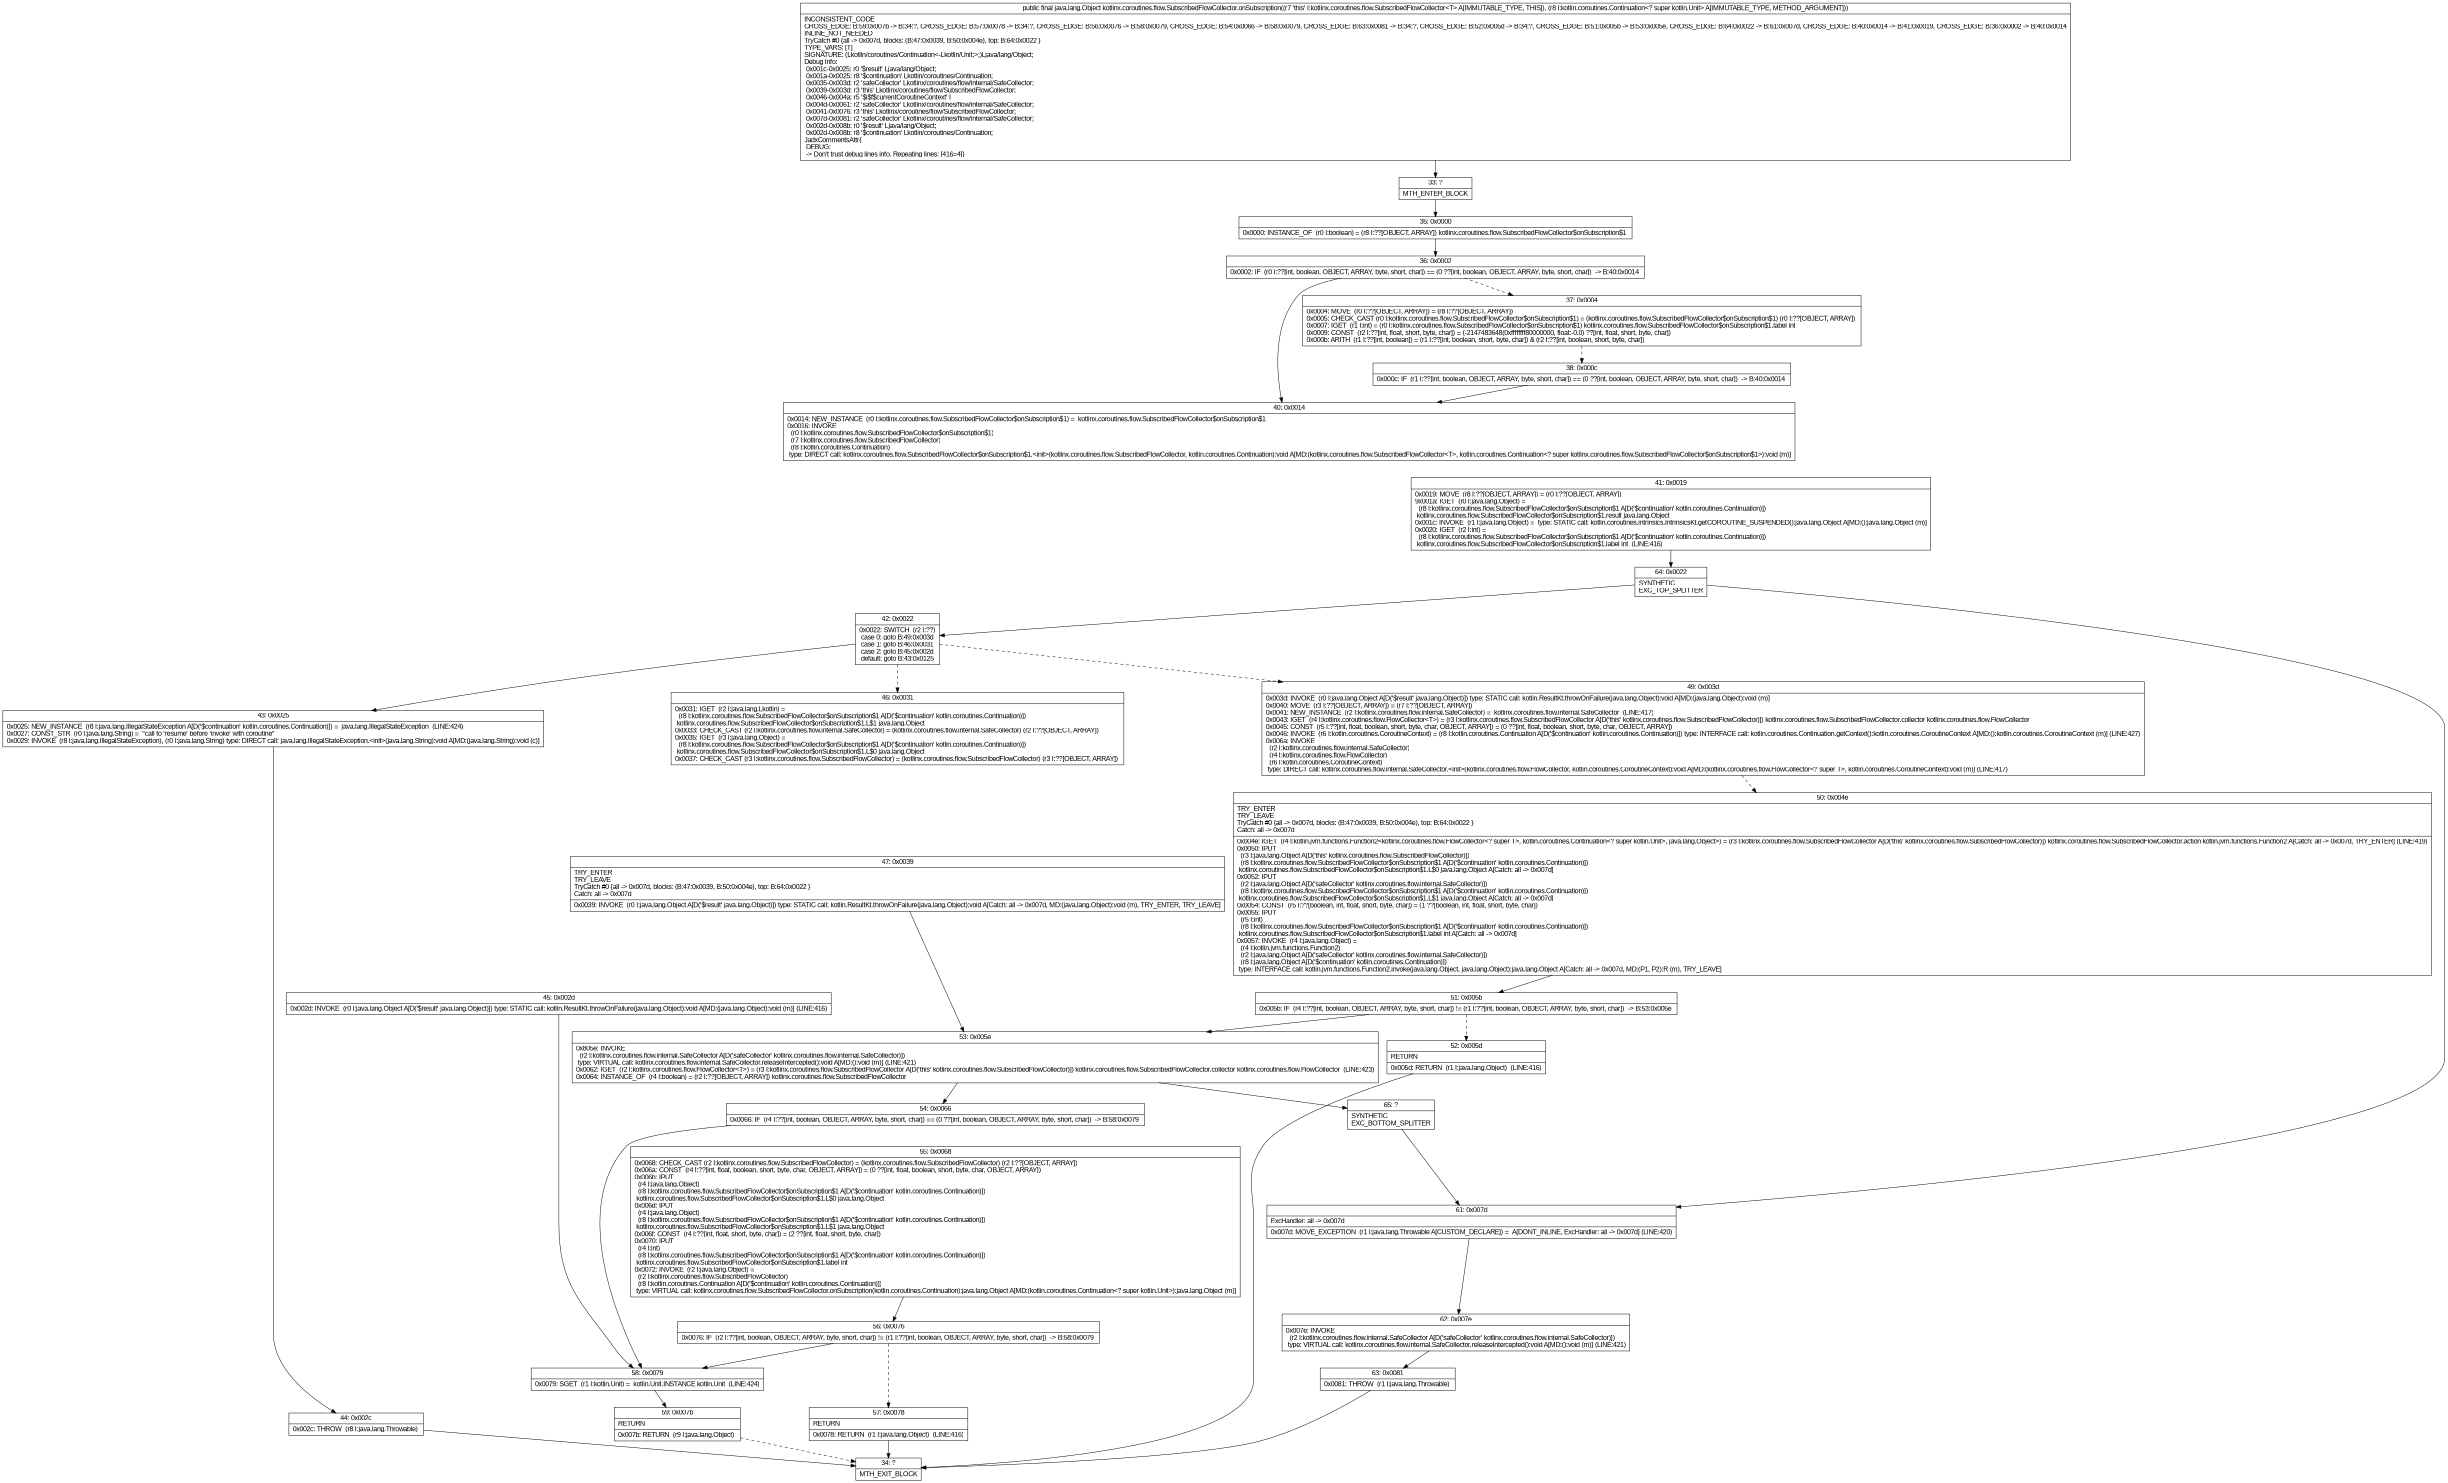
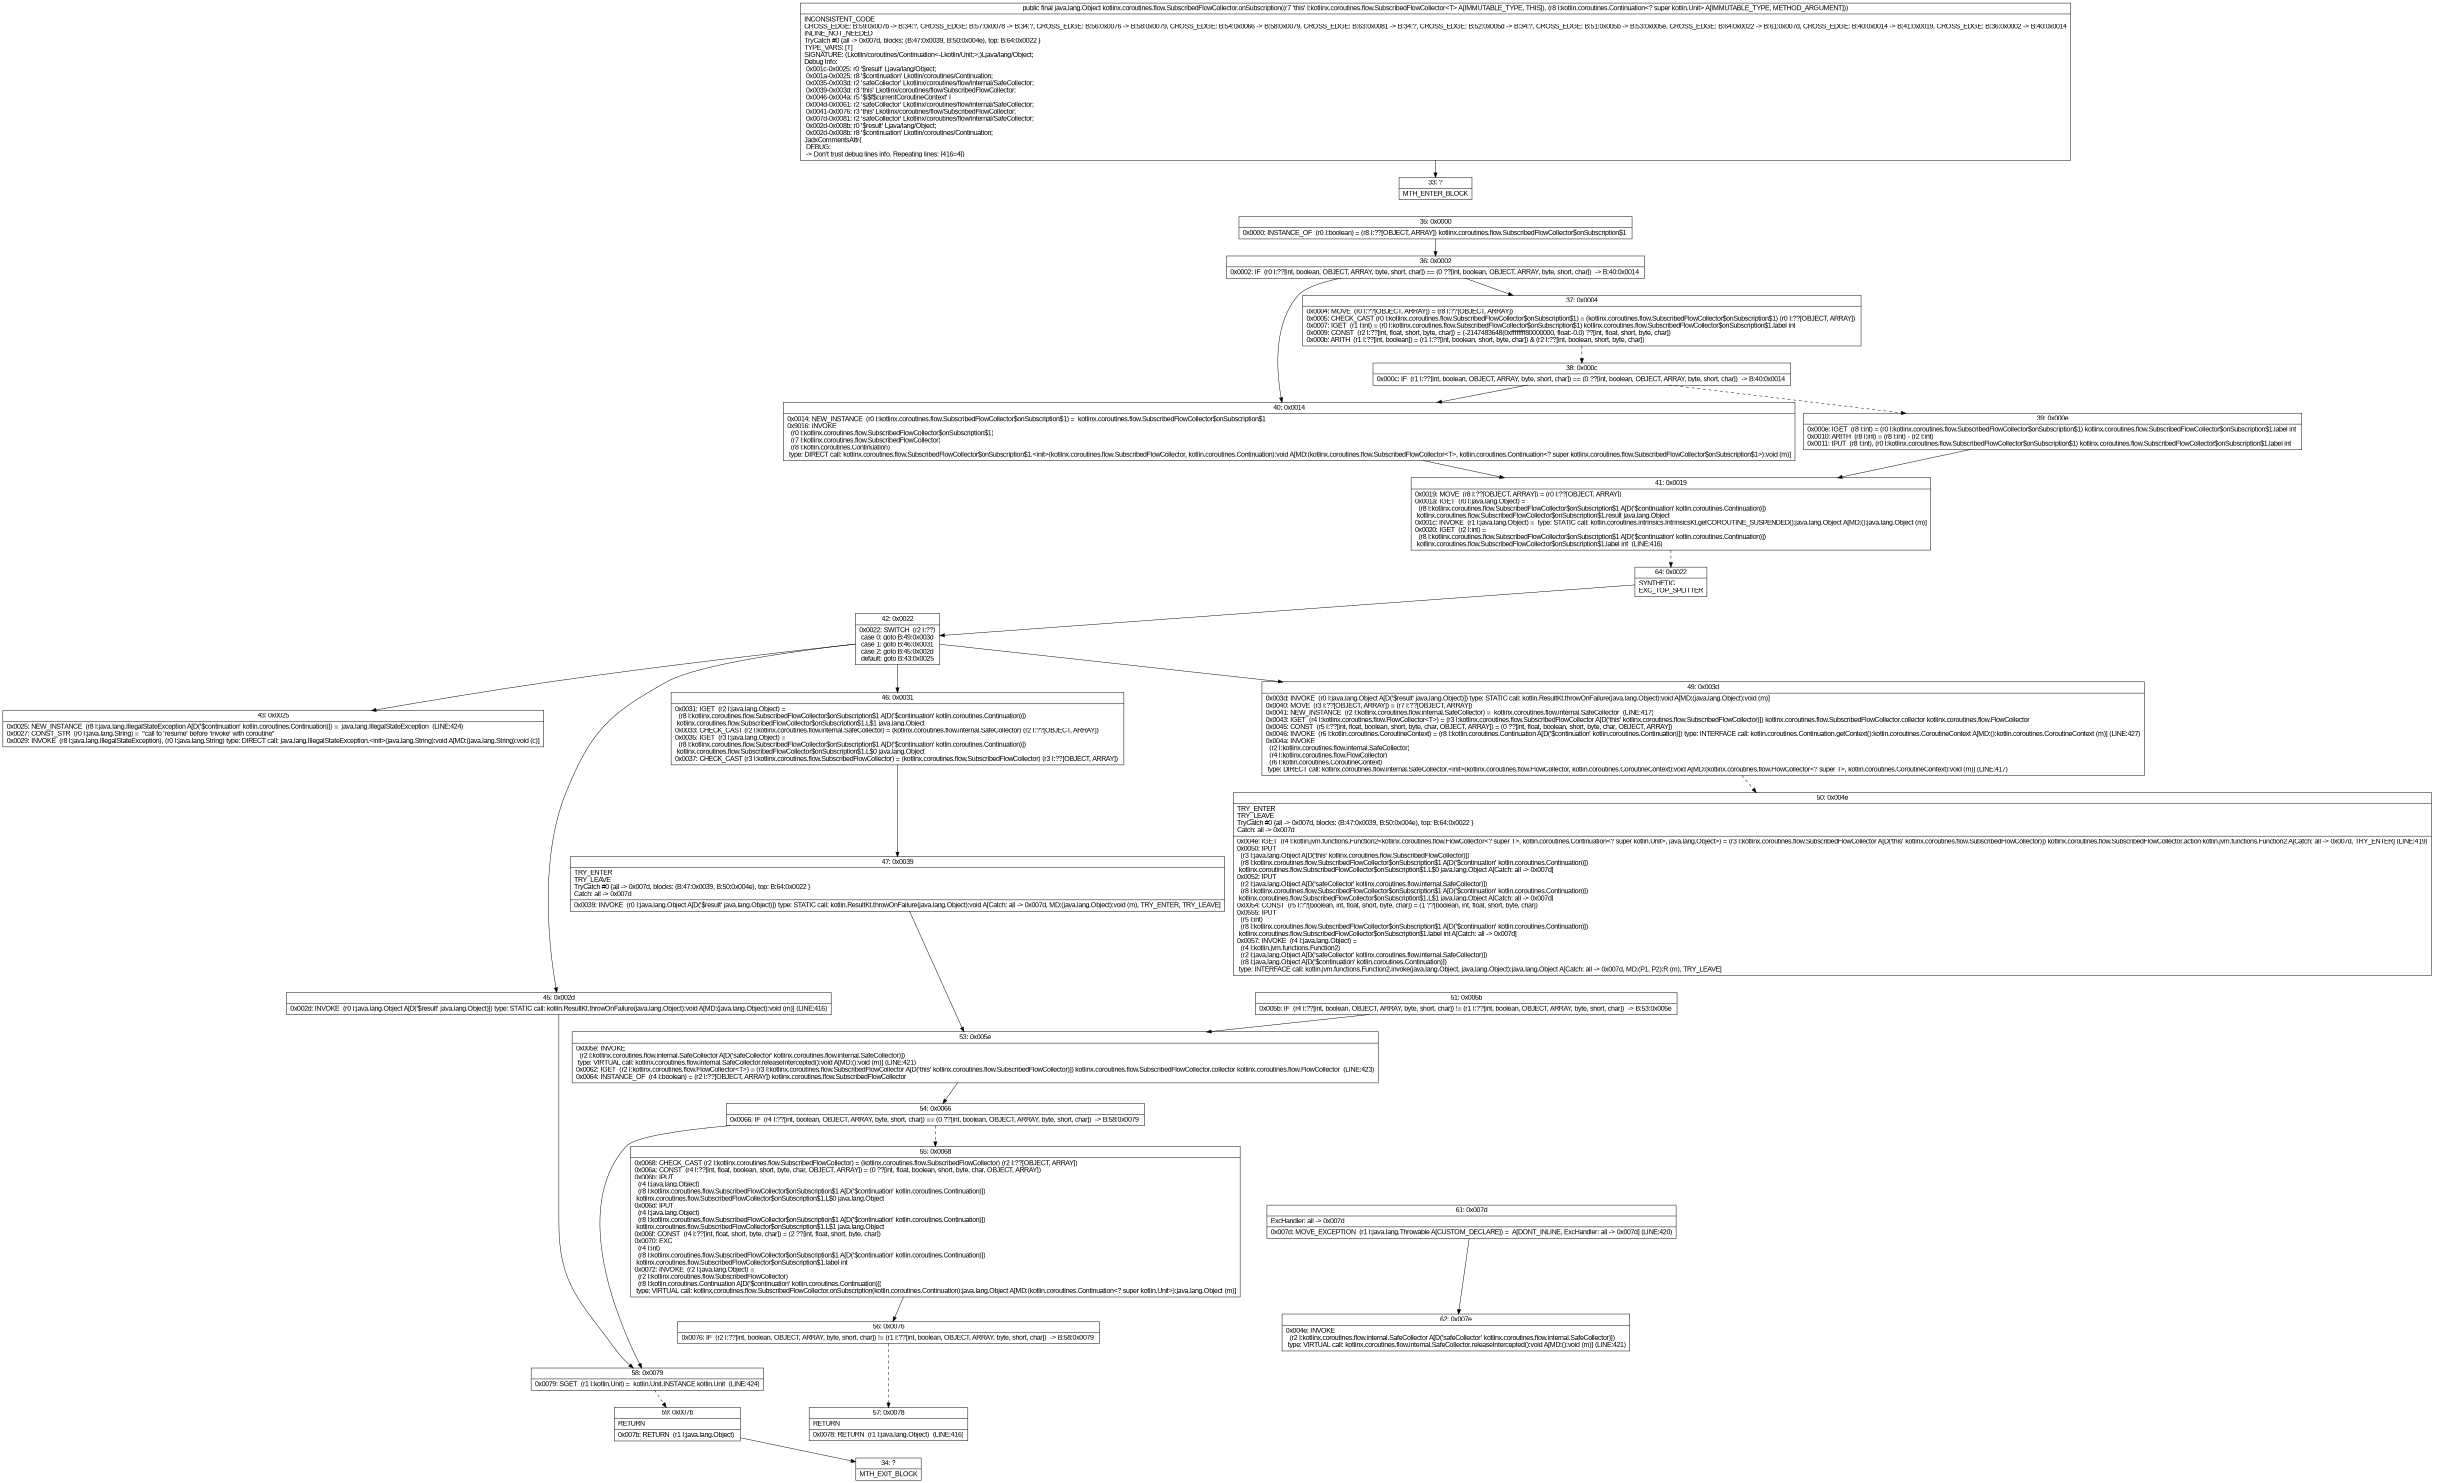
(1436, 206) -> none
(1487, 286) -> (1487, 286)
(814, 426) -> (814, 426)
none -> (2053, 431)
none -> (1461, 469)
(1471, 502) -> (1471, 502)
(1671, 556) -> (1671, 556)
(897, 659) -> (897, 659)
(1109, 663) -> (1109, 663)
(897, 676) -> (897, 676)
(731, 709) -> (731, 709)
none -> (602, 728)
(1292, 741) -> (1292, 741)
none -> (897, 808)
(2445, 908) -> none
(1259, 913) -> (1259, 913)
(1528, 983) -> none
(602, 1049) -> (602, 1049)
(1466, 1057) -> none
(1391, 1115) -> none
none -> (935, 1134)
(656, 1241) -> (655, 1241)
(1312, 1331) -> (1312, 1331)
(770, 1355) -> none
(1388, 1379) -> none
(659, 1397) -> (659, 1397)
(356, 1424) -> none
(677, 1435) -> (677, 1435)
(888, 1447) -> none
(796, 1449) -> (796, 1449)
